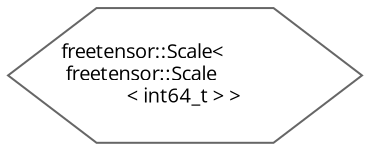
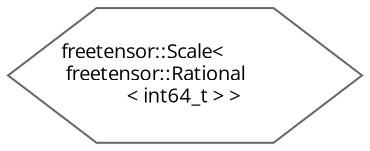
(185, 75) -> (185, 75)
